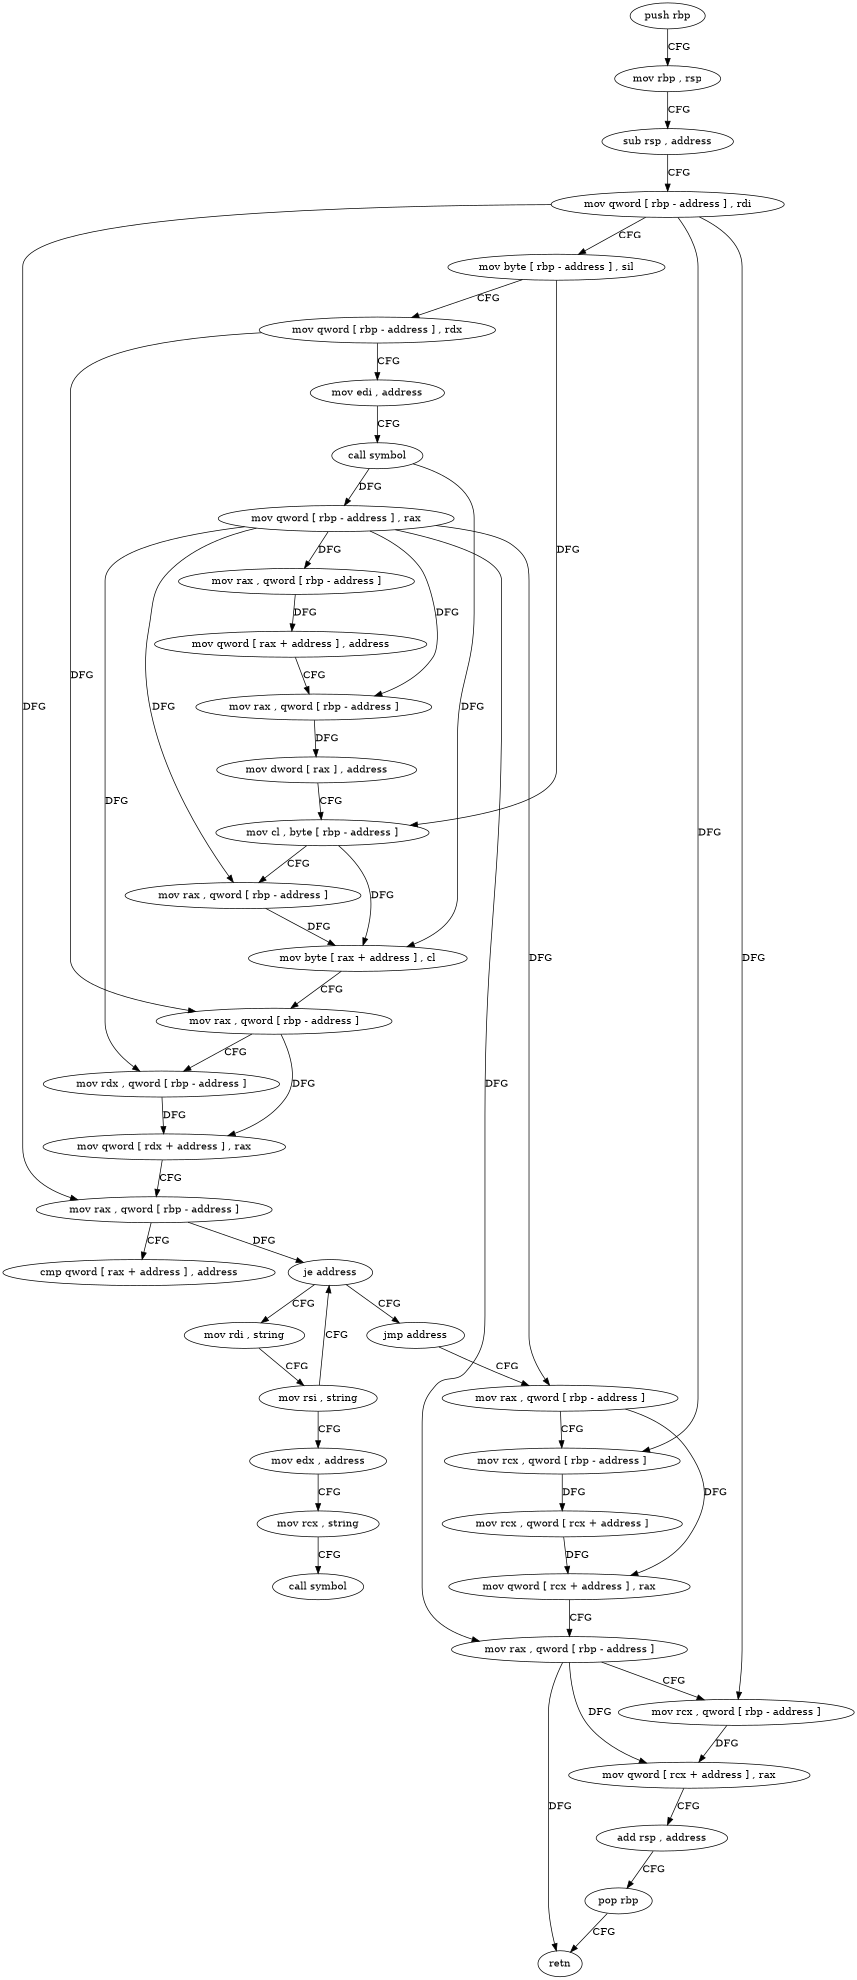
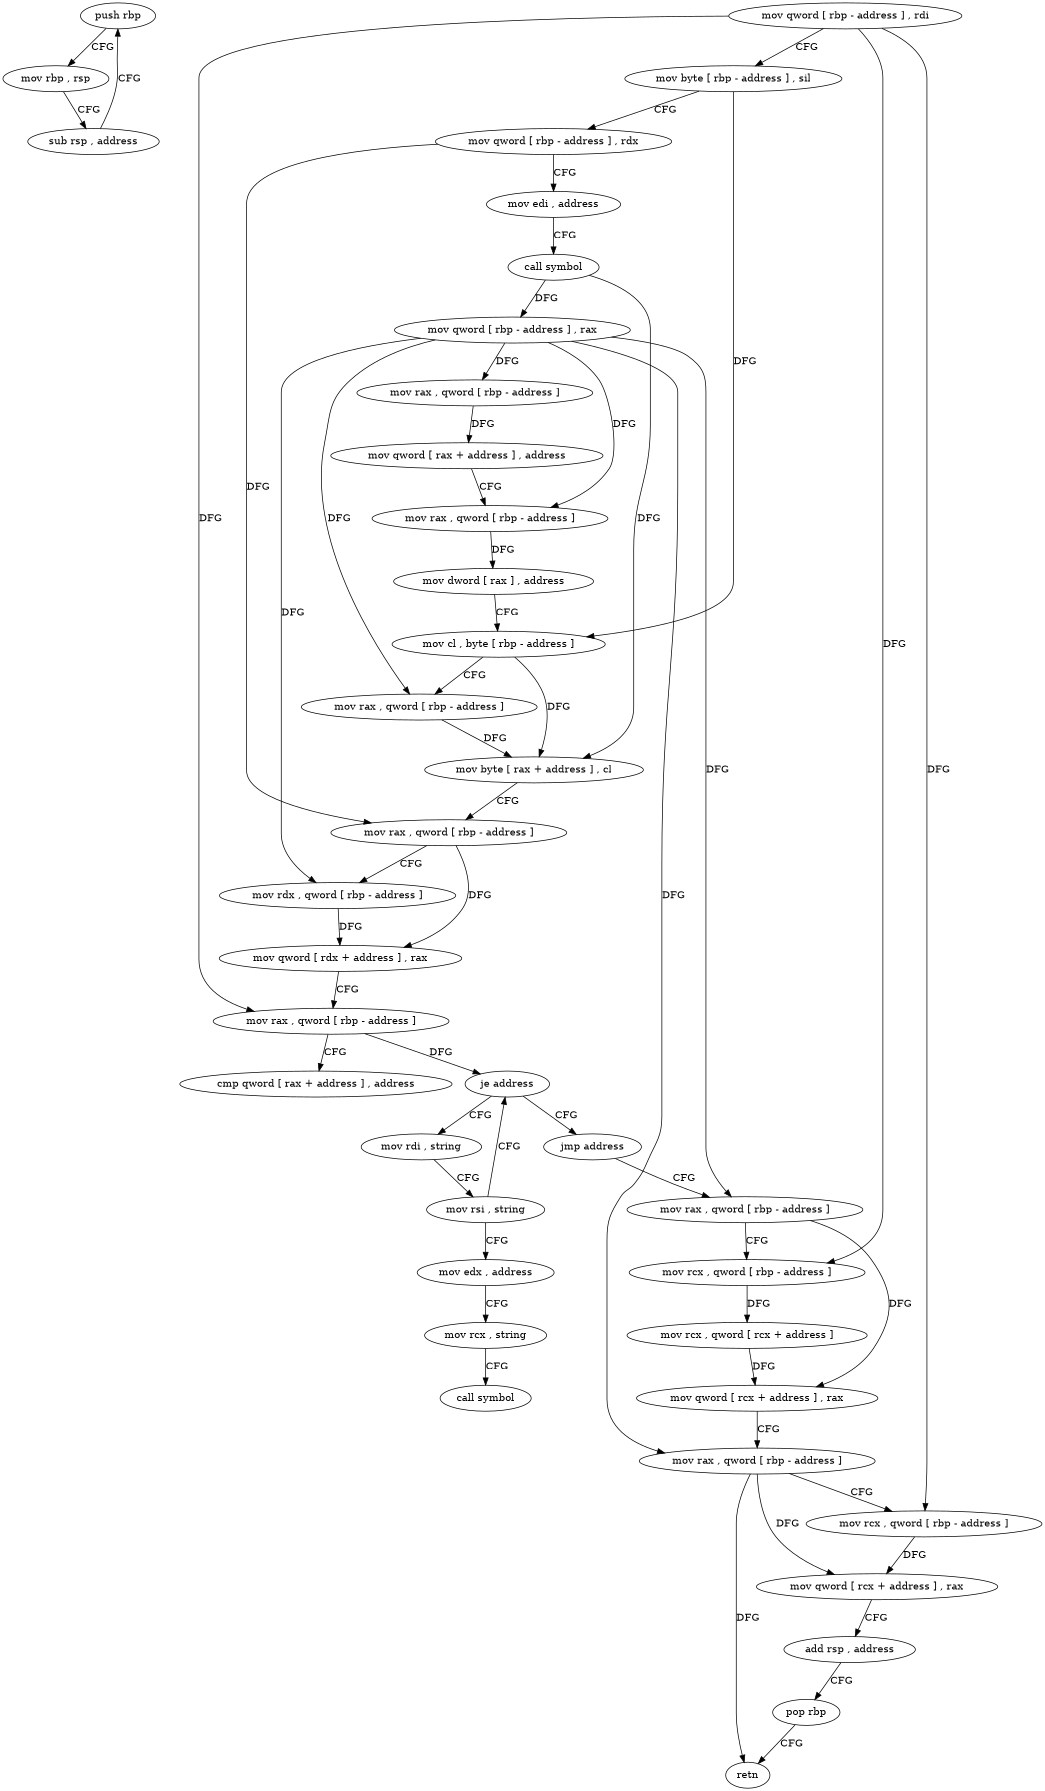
(668, 169) -> (117, 84)
